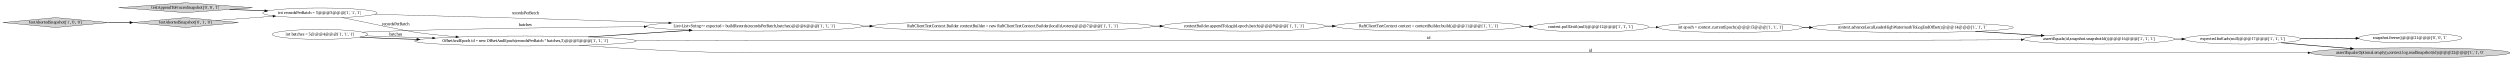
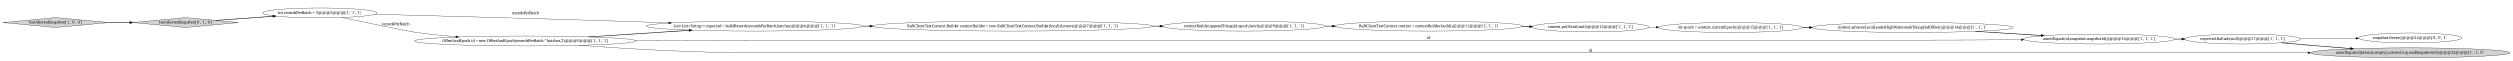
(186, 8) -> none
(244, 18) -> (244, 18)
(320, 34) -> none
(2328, 38) -> (2328, 38)
